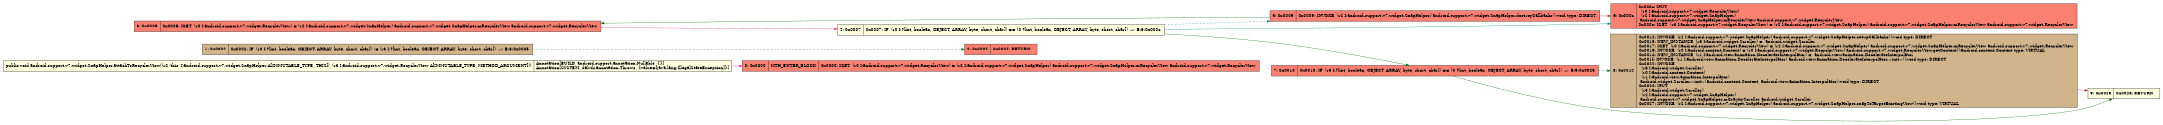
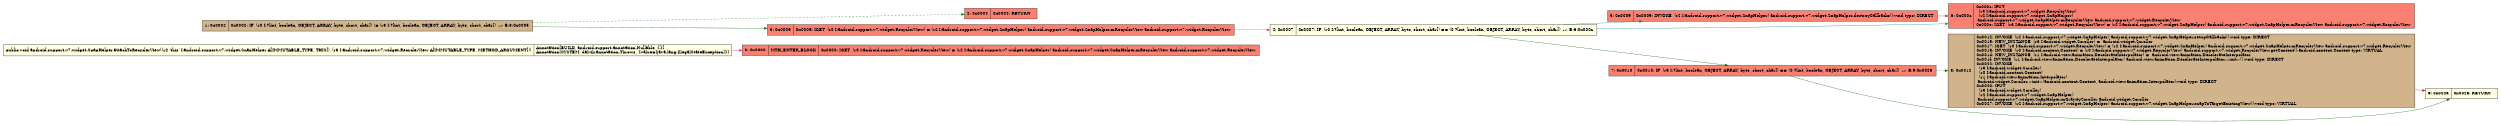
(937, 20) -> (649, 28)
(1216, 23) -> (1601, 23)
